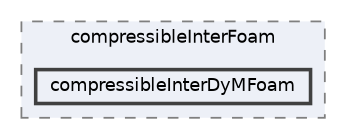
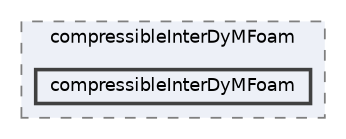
(173, 38) -> (173, 38)
